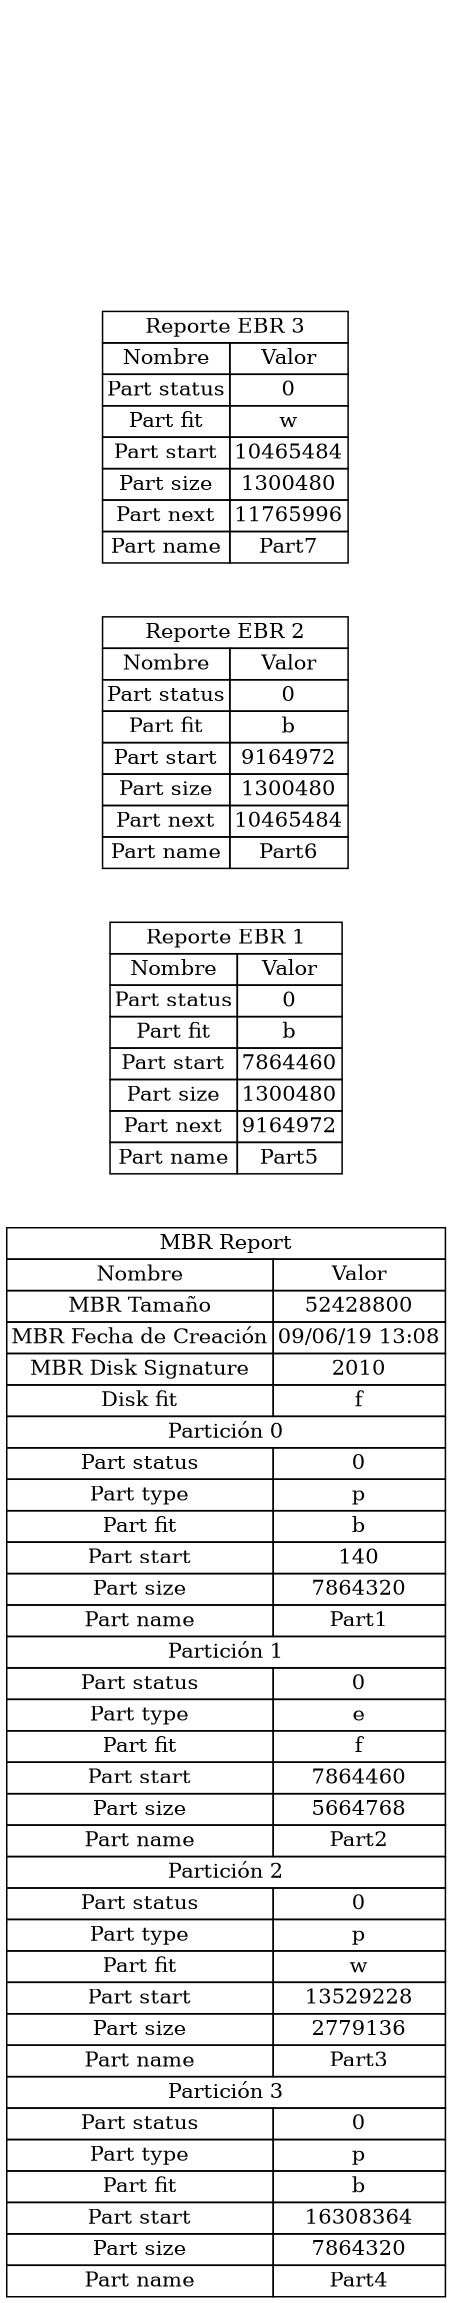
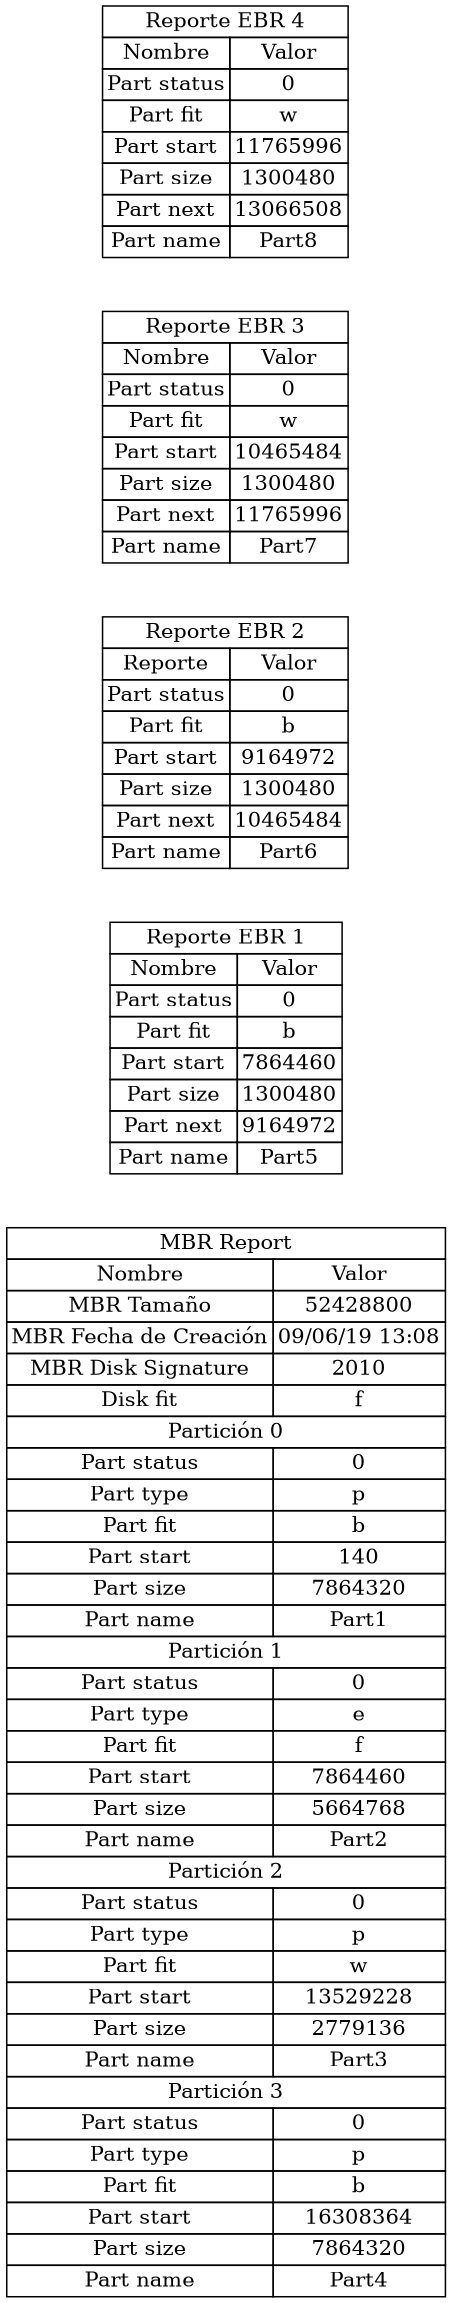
none -> (225, 132)
(166, 663) -> (166, 663)
